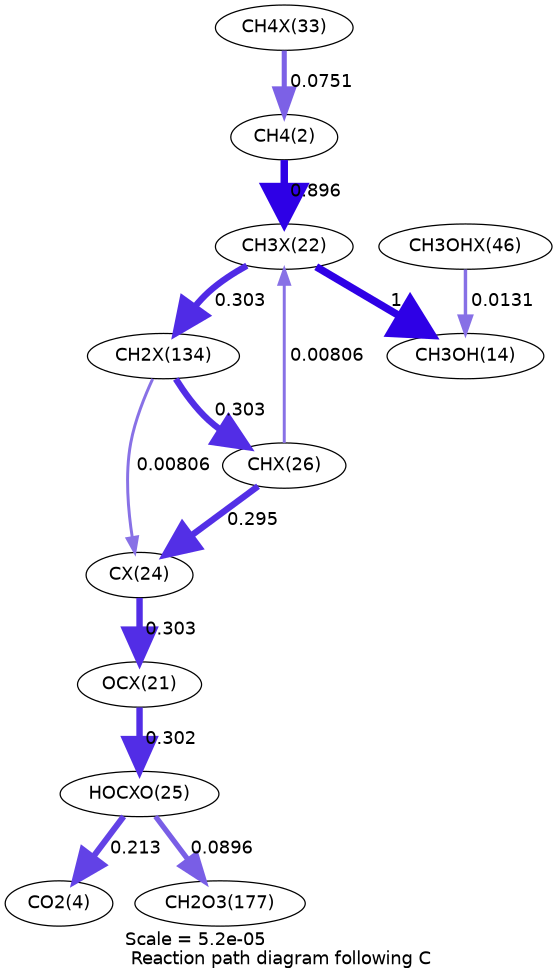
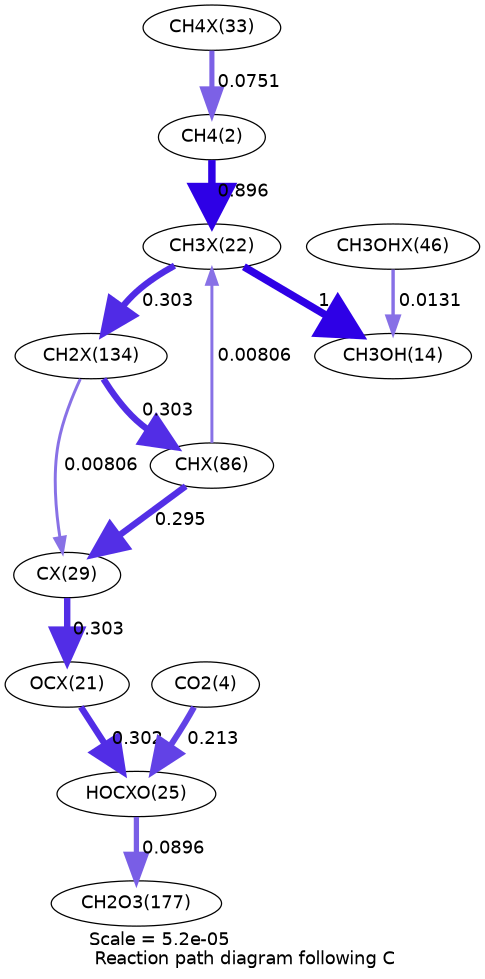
(284, 466) -> (212, 466)
(140, 575) -> (67, 575)
(108, 837) -> (182, 727)
